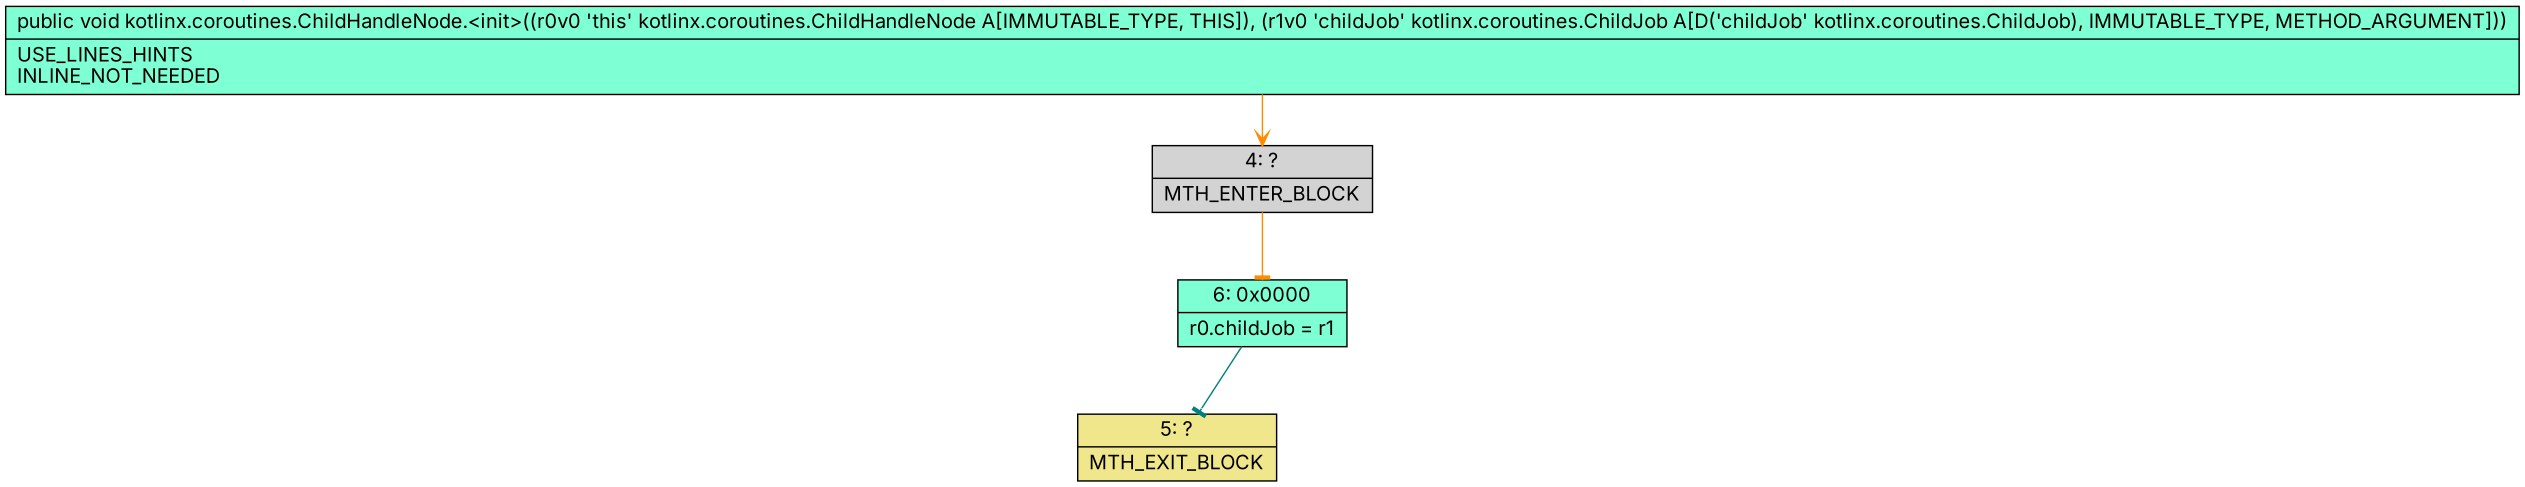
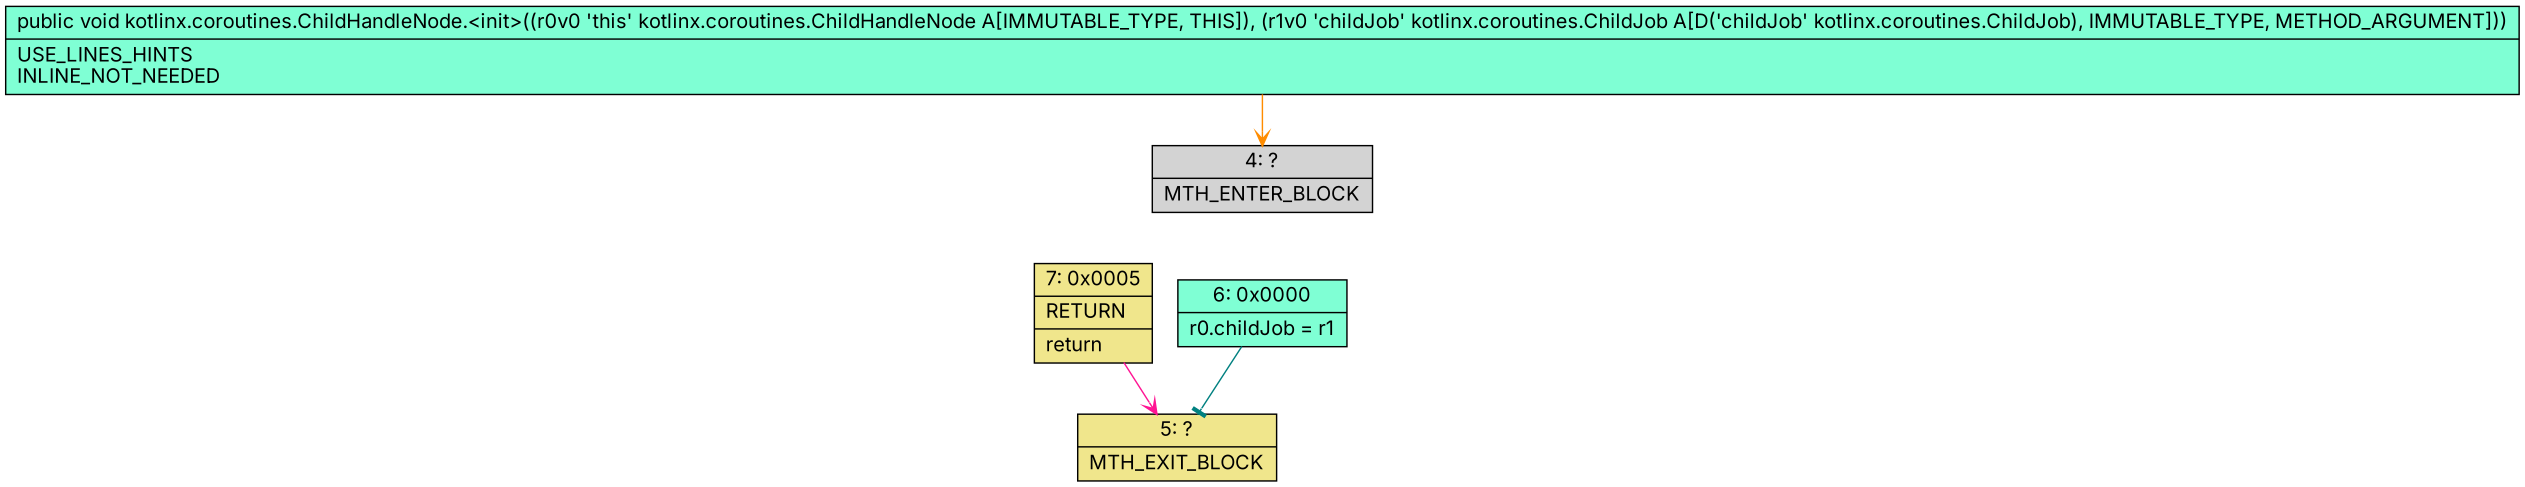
(1262, 243) -> none
none -> (1093, 313)
